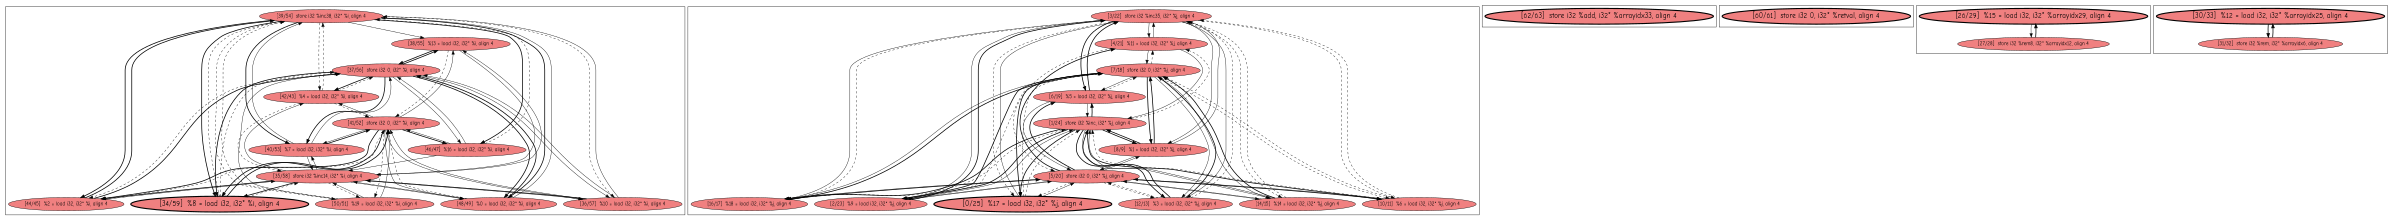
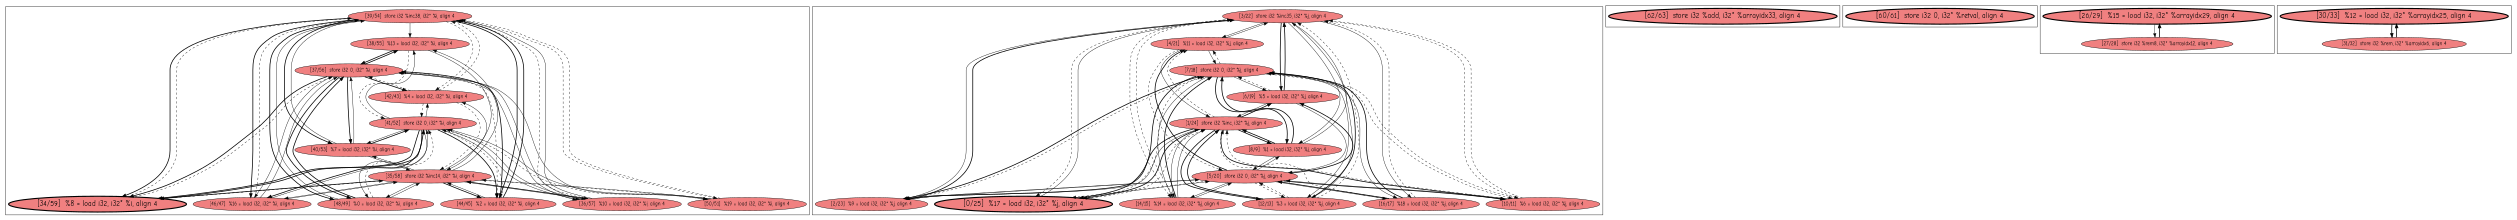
(967, 180) -> none
none -> (341, 190)
